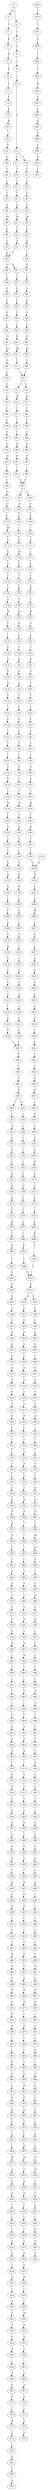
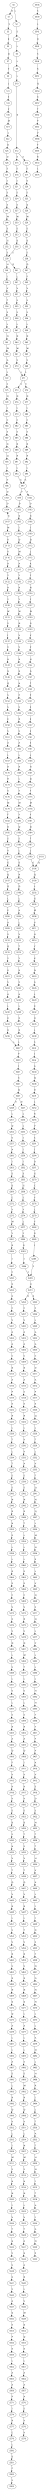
(6, 515) -> (8, 517)
